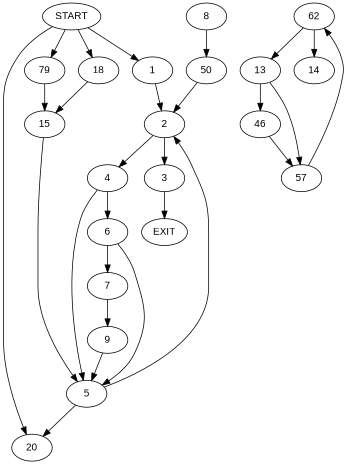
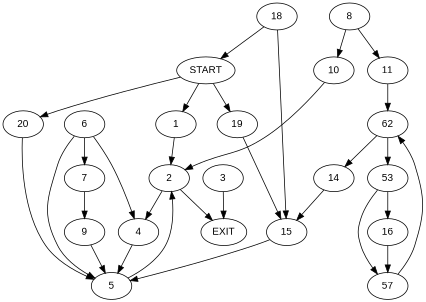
(83, 40) -> (246, 40)
(45, 70) -> (237, 124)
(206, 70) -> (334, 70)
(260, 70) -> (388, 178)
none -> (388, 70)
(260, 124) -> (388, 232)
(164, 148) -> (194, 202)
(108, 201) -> (116, 173)
none -> (313, 202)
(62, 418) -> (32, 219)
